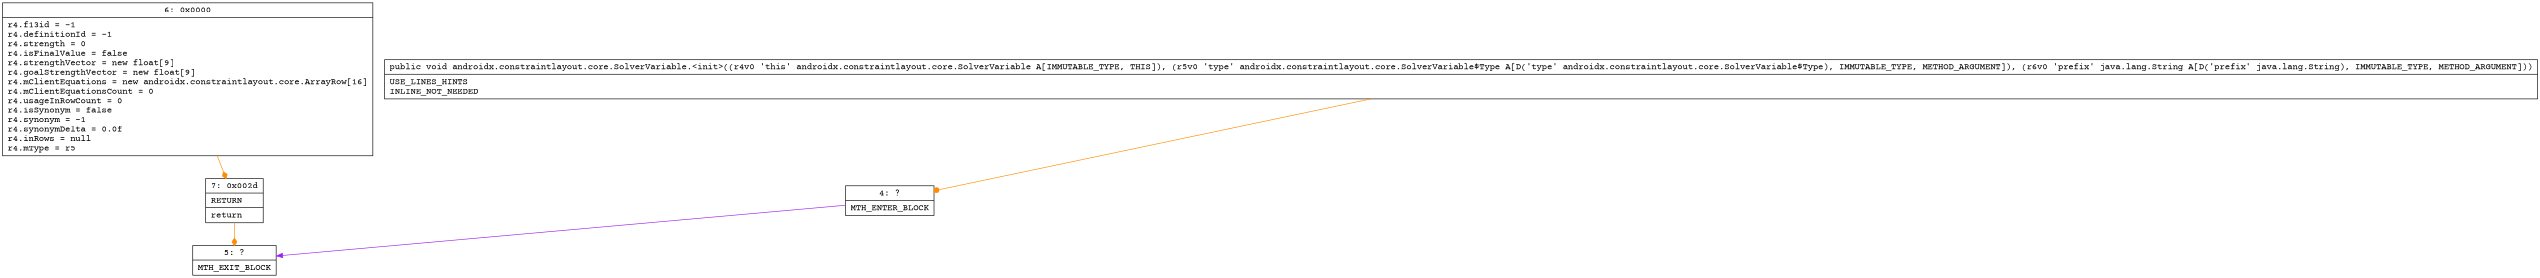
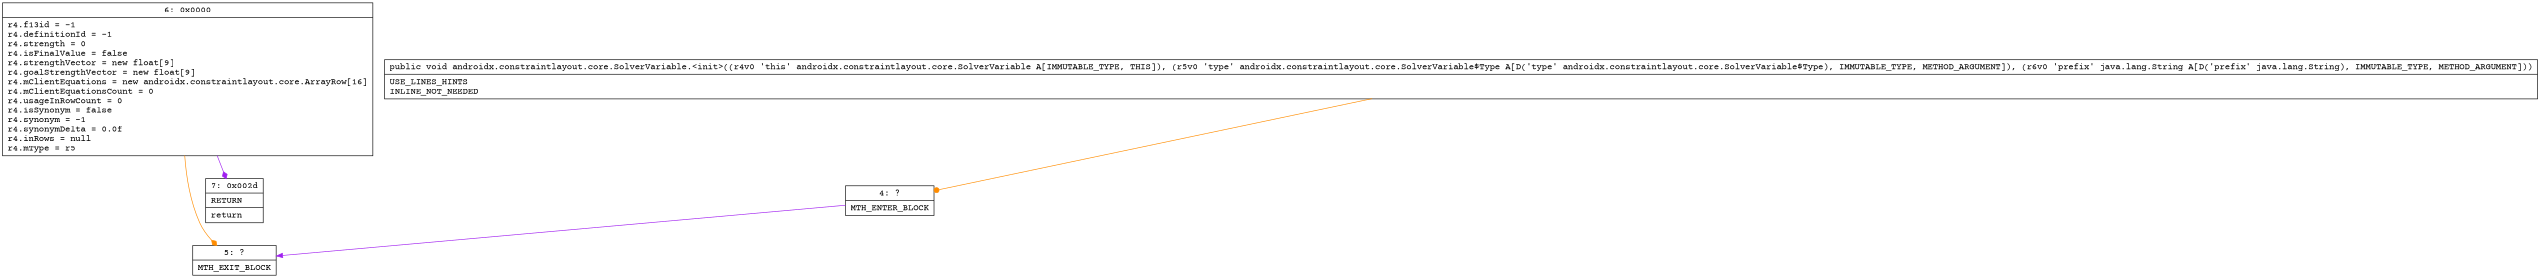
(220, 164) -> (220, 164)
(234, 230) -> (192, 200)
